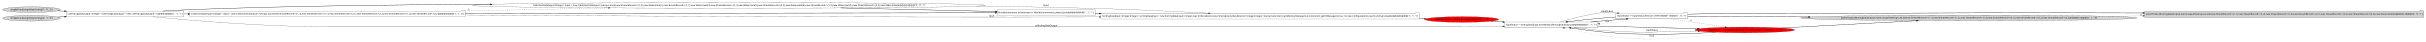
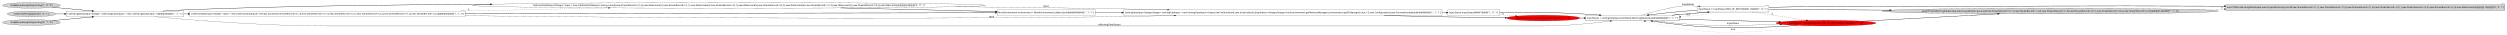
none -> (1474, 13)
none -> (31, 14)
